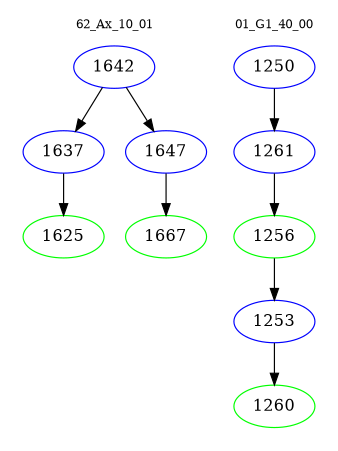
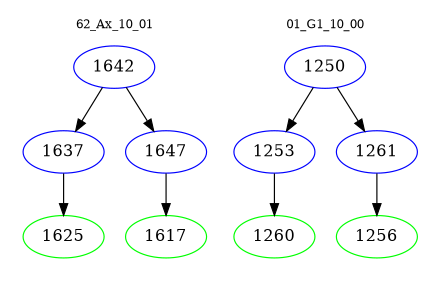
(274, 25) -> (326, 25)
(166, 237) -> (166, 237)
(274, 273) -> (303, 104)
